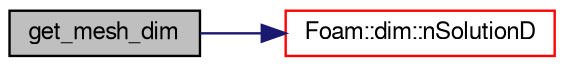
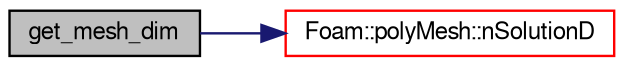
(420, 33) -> (450, 33)
